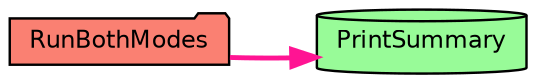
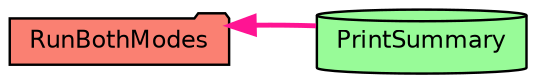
(261, 58) -> (285, 25)
